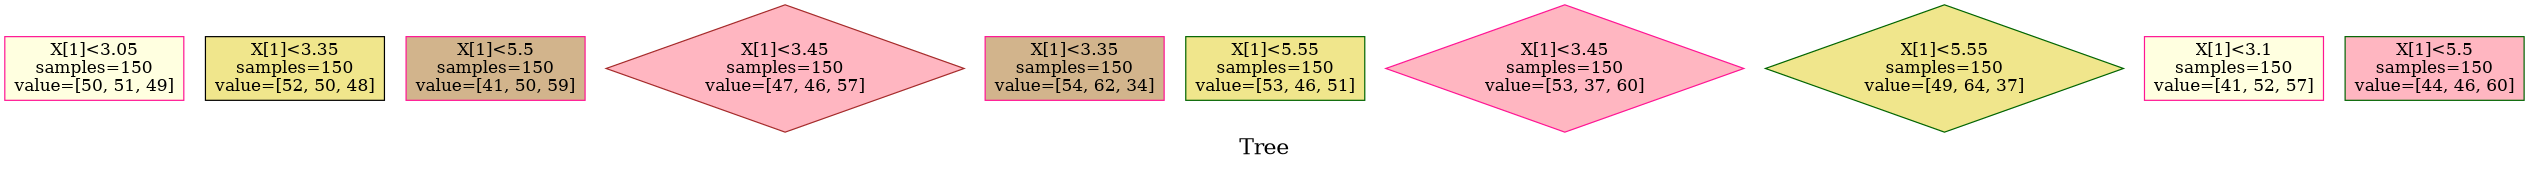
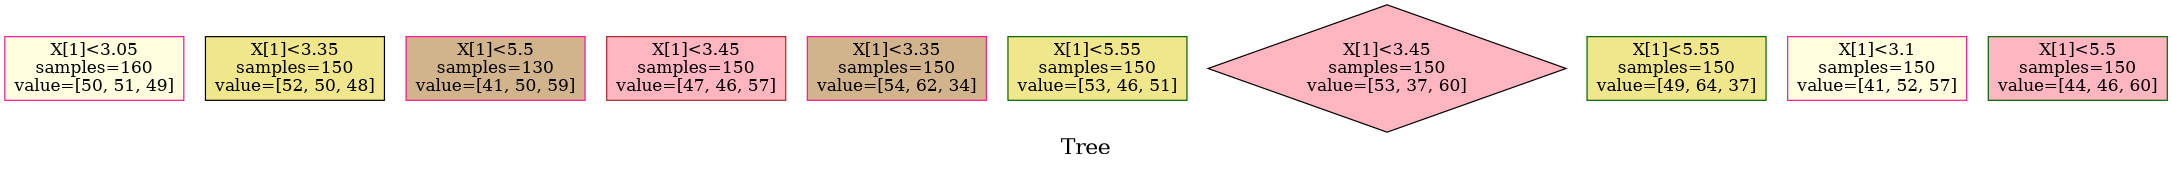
(94, 68) -> (94, 68)
(496, 68) -> (496, 68)
(785, 68) -> (696, 68)
(1565, 68) -> (1387, 68)
(1944, 68) -> (1677, 68)
